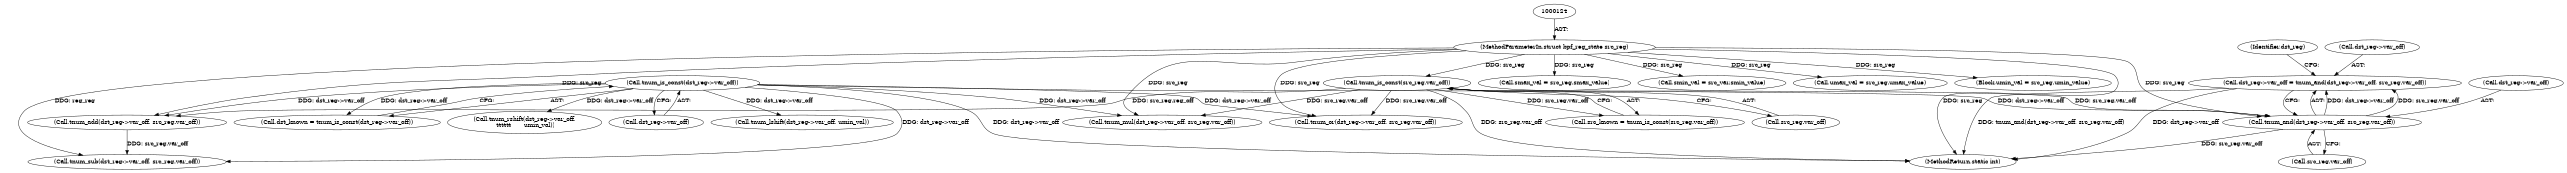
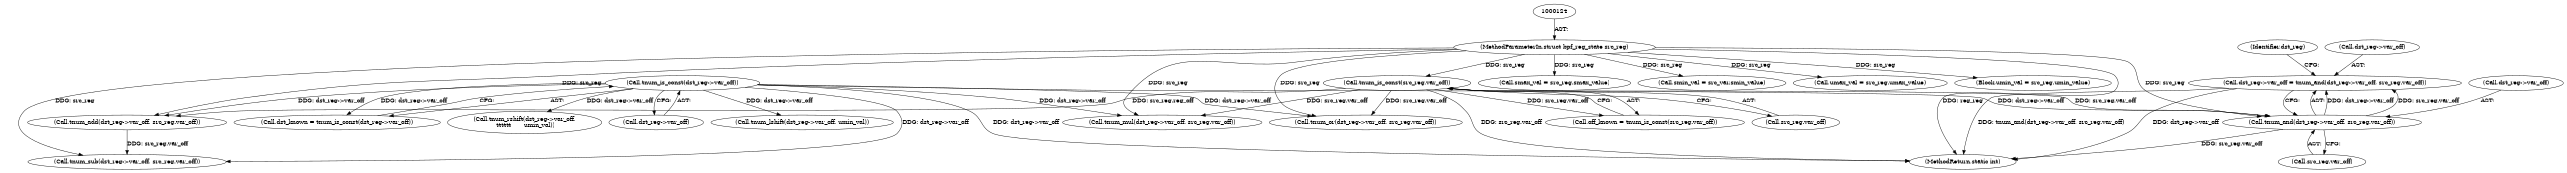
(75, 101) -> (75, 101)
(1963, 101) -> (1963, 101)
(1645, 122) -> (1645, 122)
